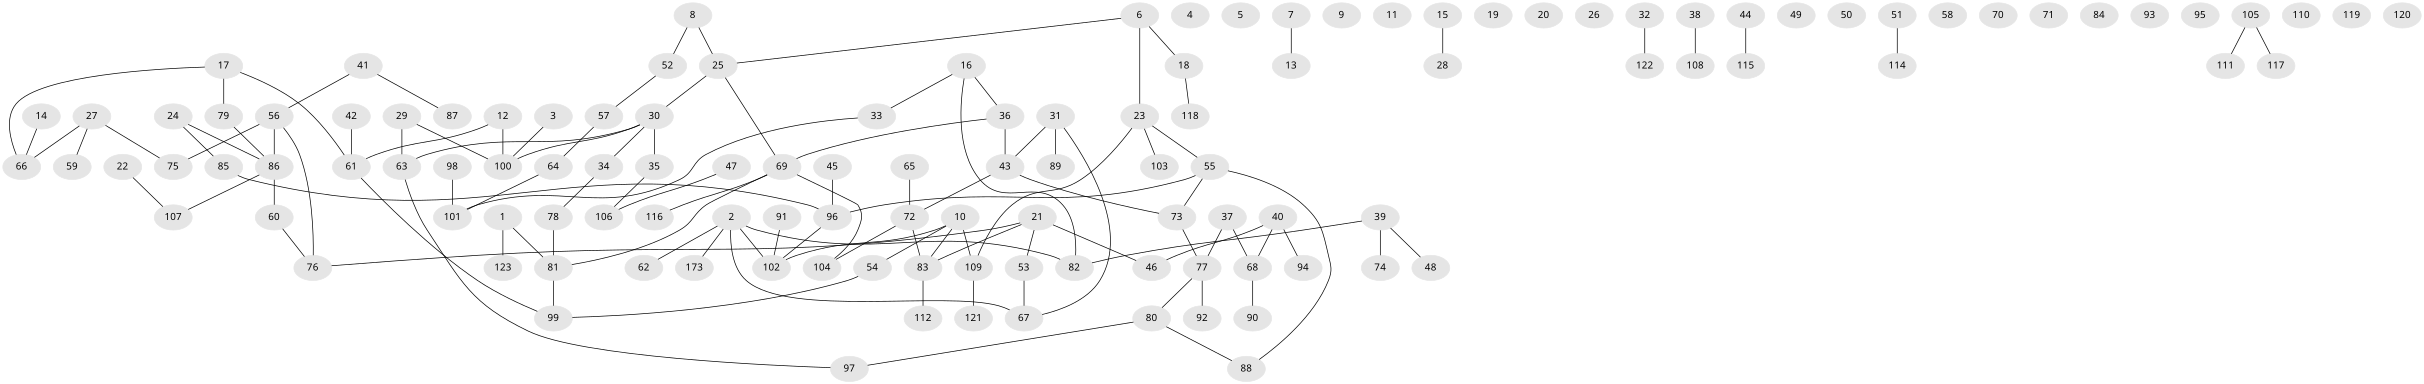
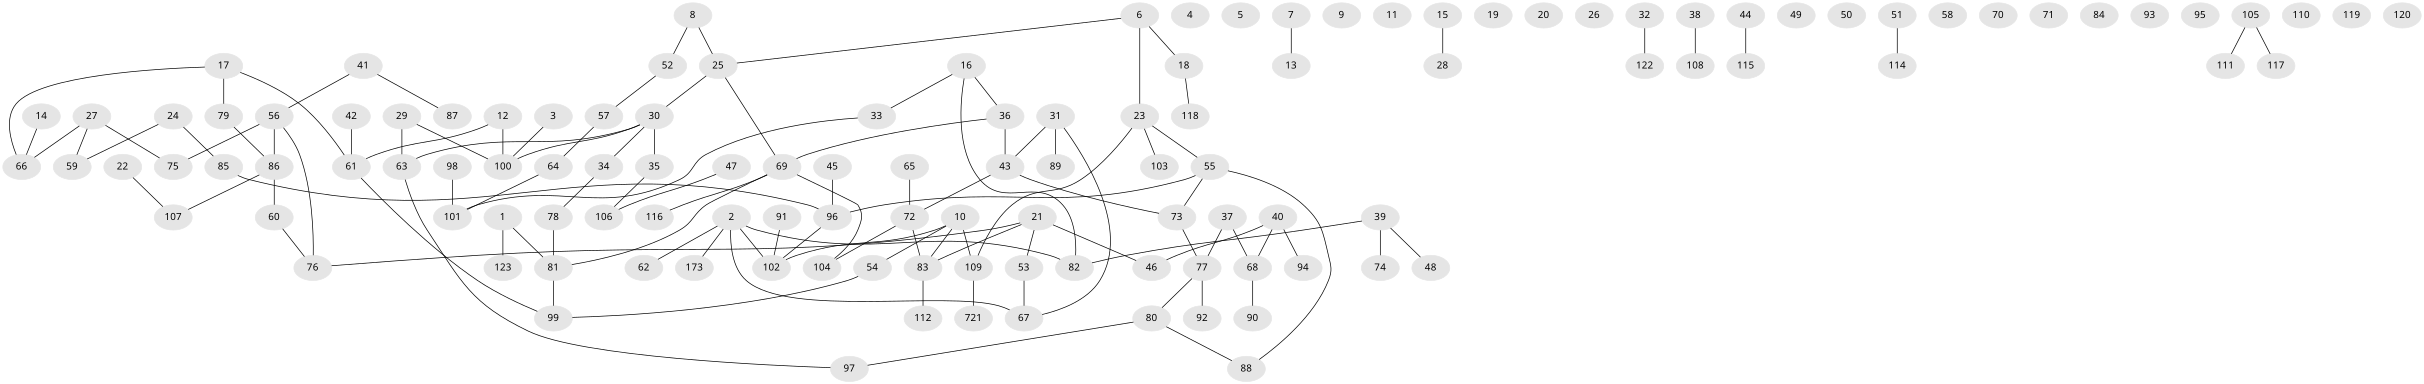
(218, 139) -> (123, 142)
(974, 318) -> (974, 318)
